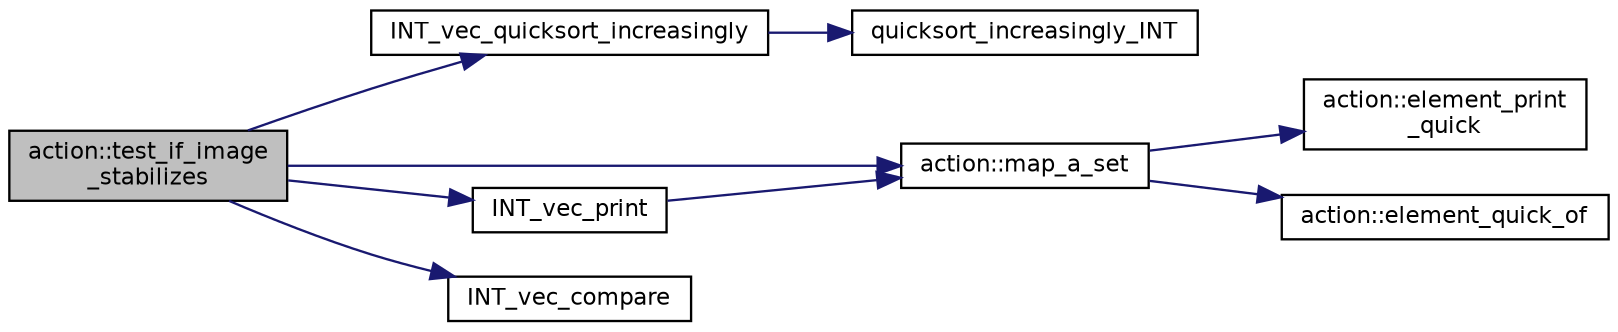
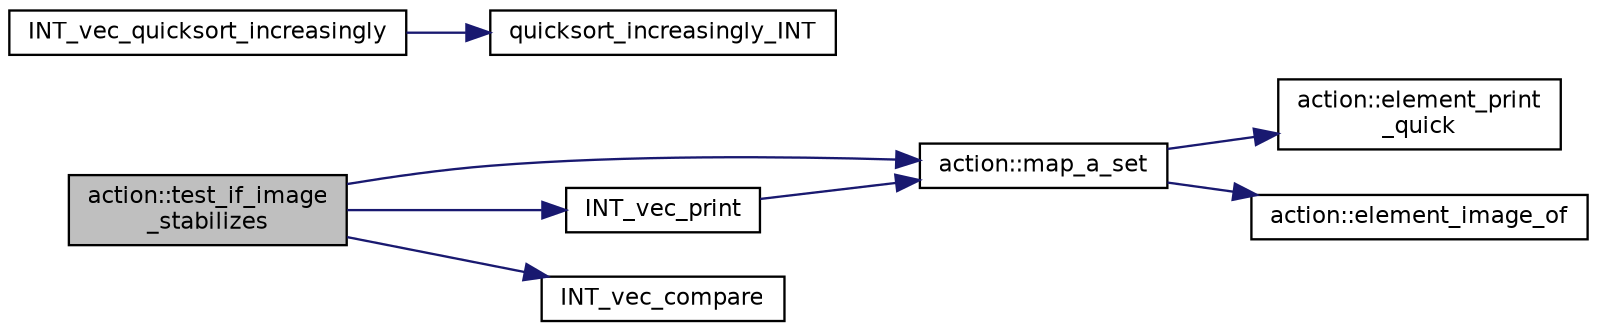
(354, 94) -> none
(1445, 217) -> (1420, 217)
